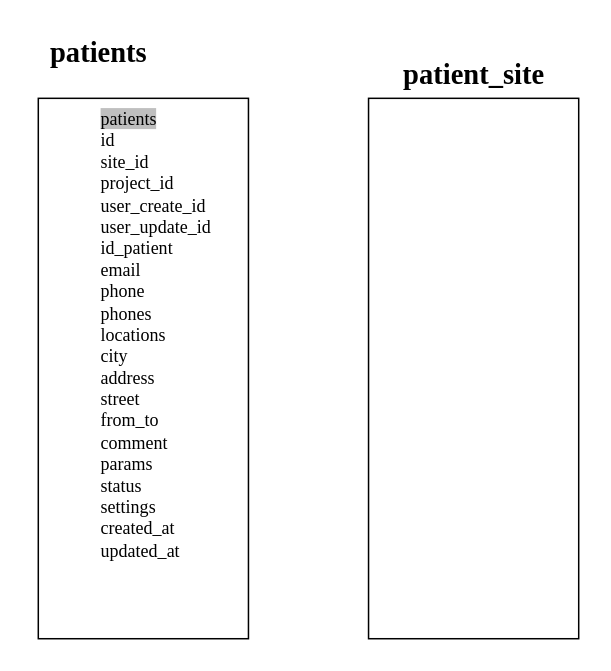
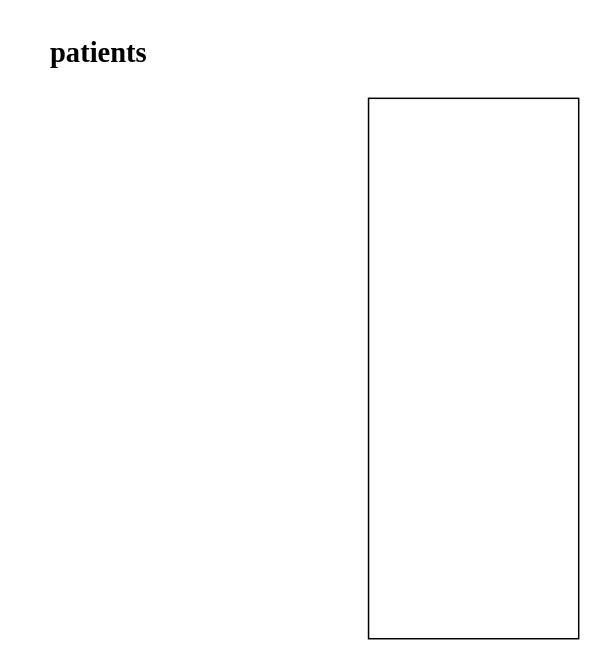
(473, 76) -> none
(143, 368) -> none
